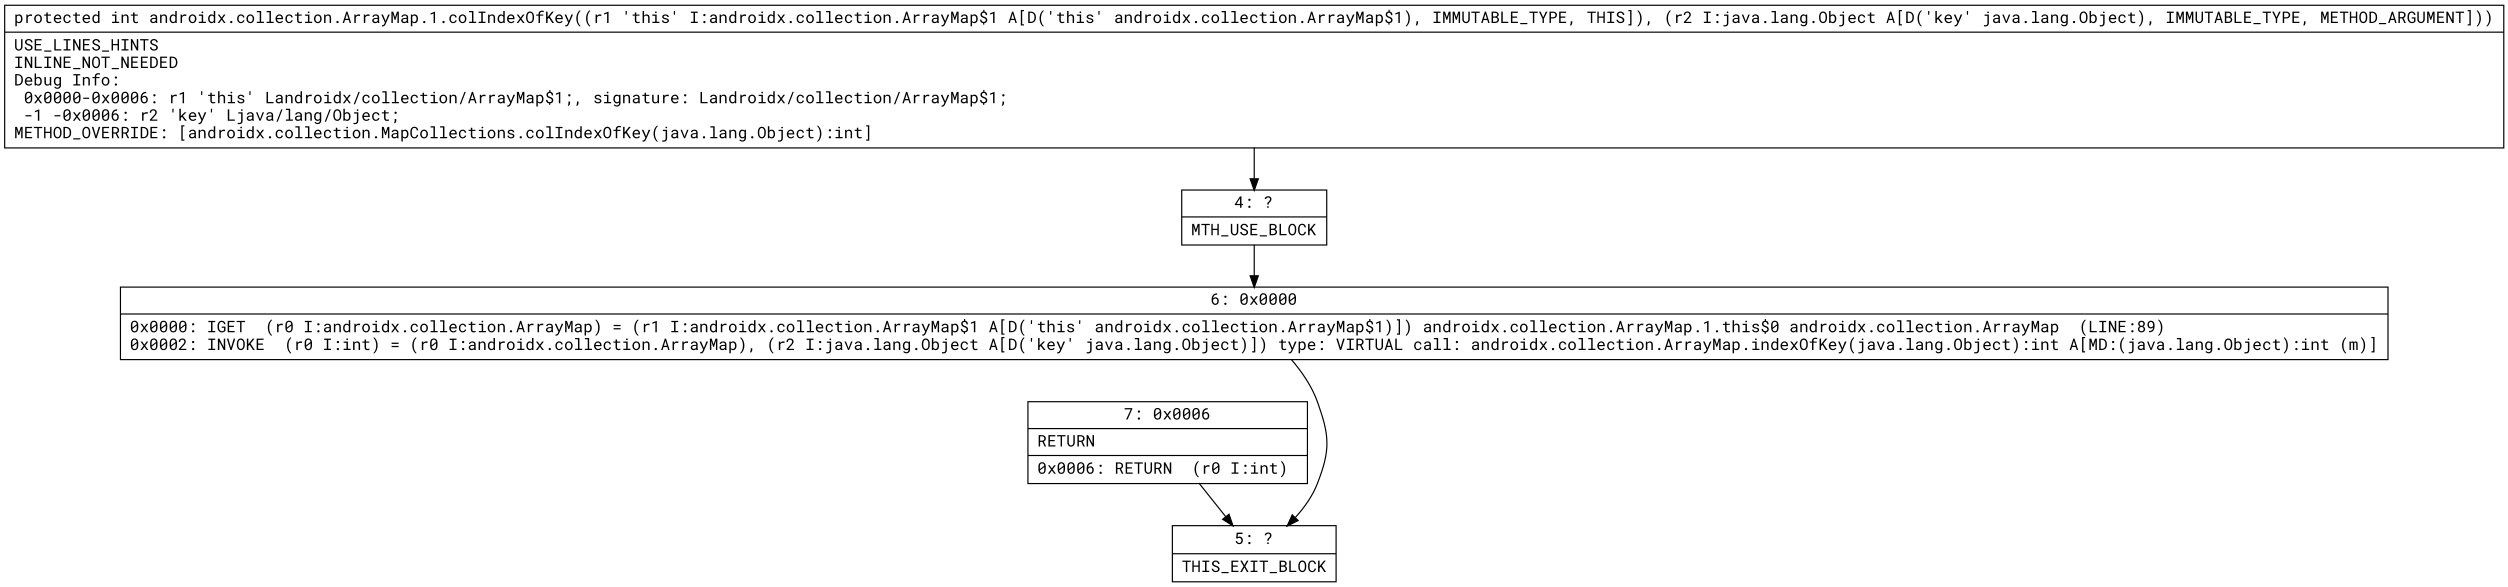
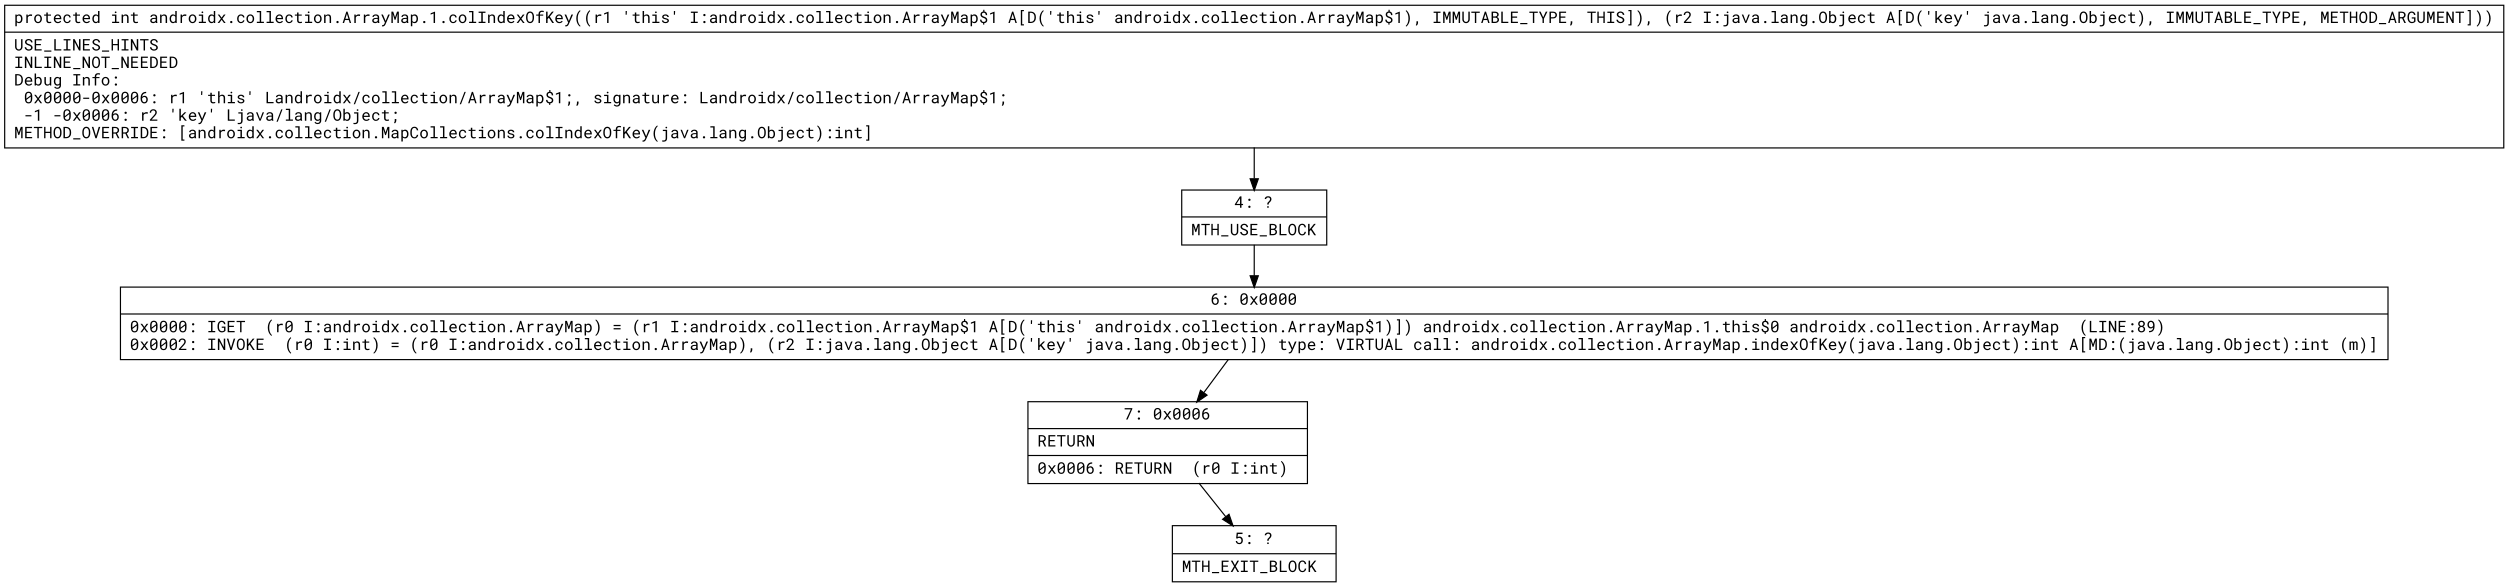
(1327, 438) -> (1216, 376)
(1254, 567) -> (1250, 567)
